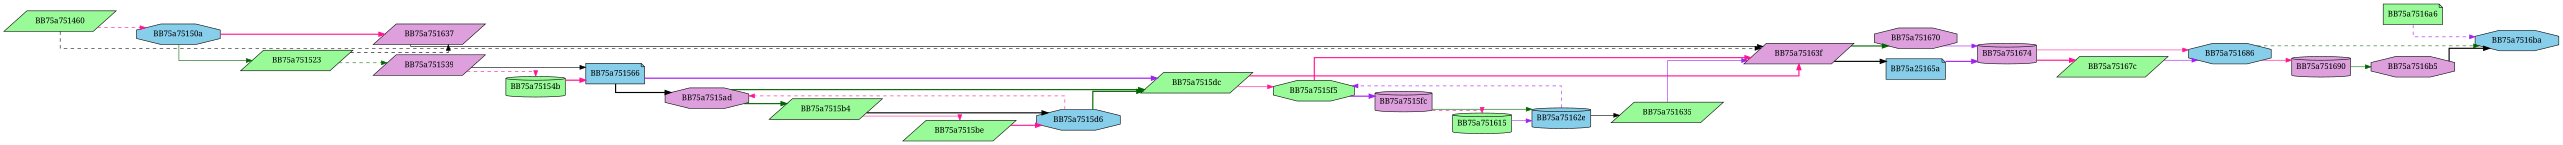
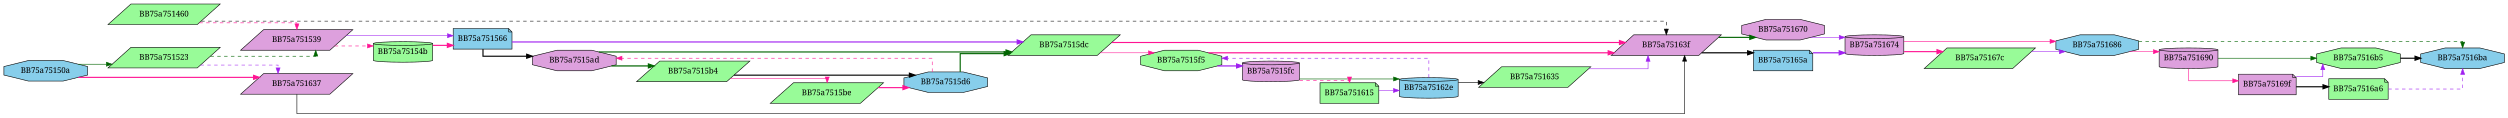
(119, 28) -> (249, 23)
(400, 53) -> (241, 65)
(526, 67) -> (397, 36)
(2413, 67) -> (2358, 58)
(1916, 69) -> (1783, 61)
none -> (2267, 84)
(1482, 123) -> (1349, 93)
